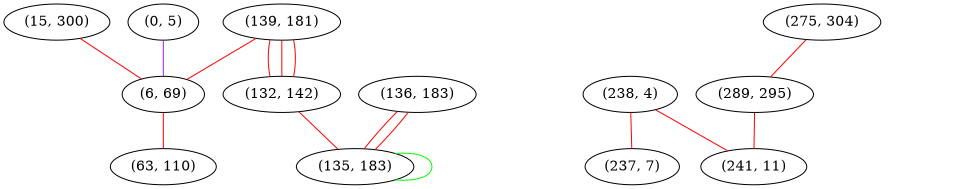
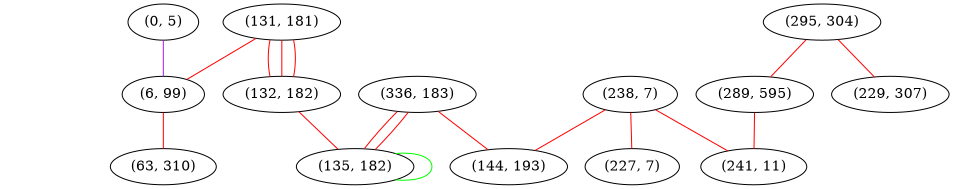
(57, 22) -> none
(282, 22) -> (282, 22)
(822, 22) -> (822, 22)
(163, 94) -> (163, 94)
(282, 94) -> (282, 94)
(417, 94) -> (417, 94)
(630, 94) -> (630, 94)
(755, 94) -> (755, 94)
none -> (890, 94)
(163, 167) -> (163, 167)
(355, 167) -> (355, 167)
none -> (509, 167)
(632, 167) -> (632, 167)
